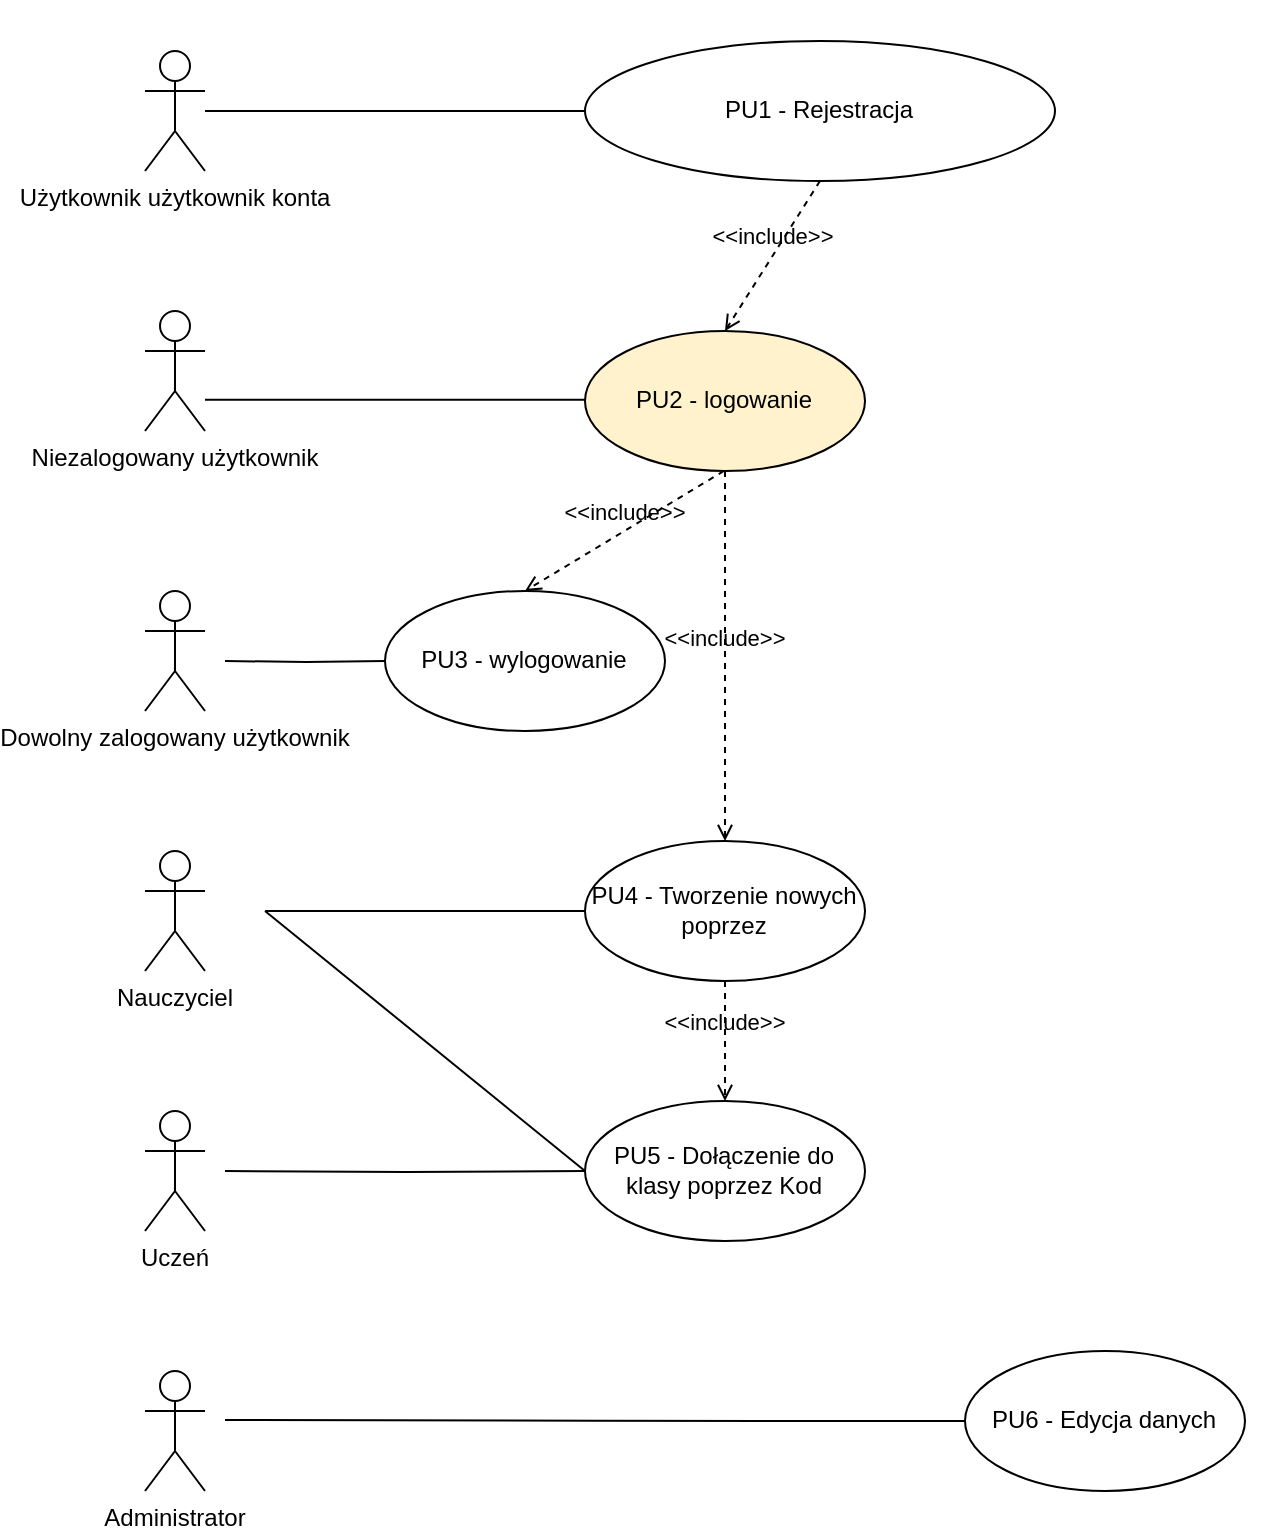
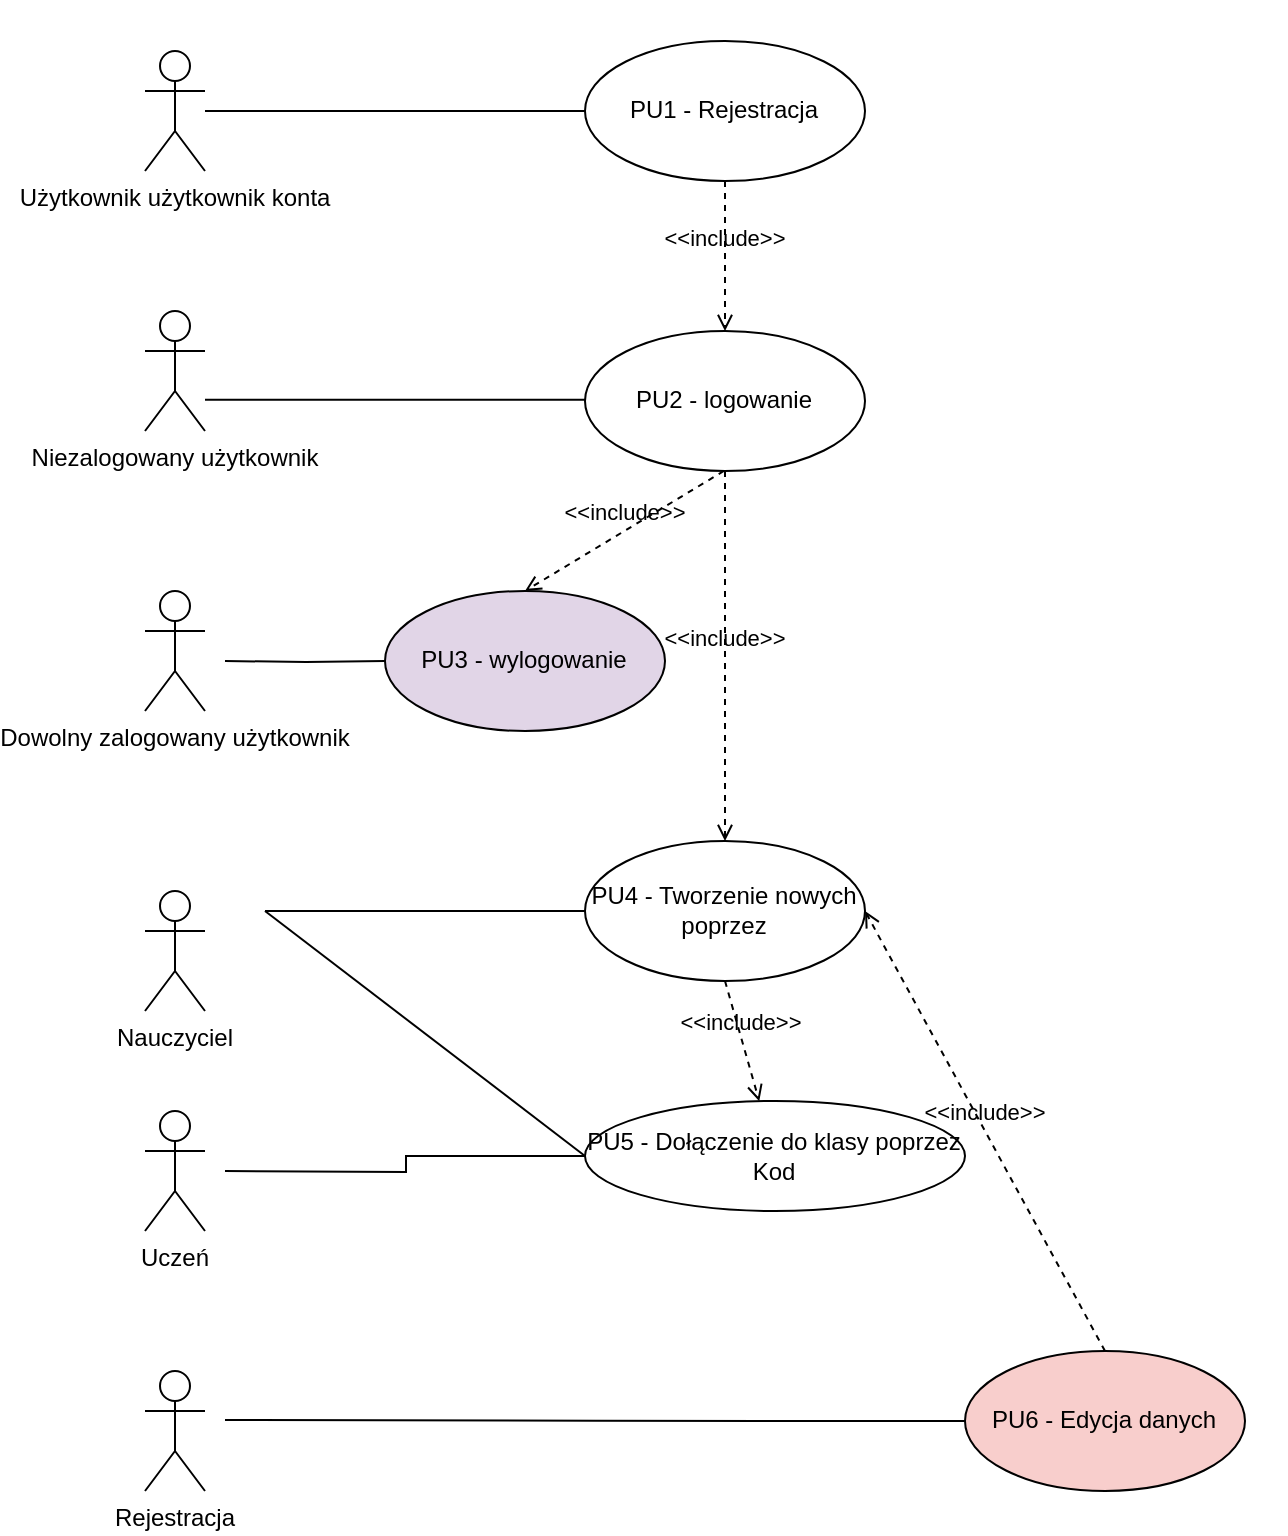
(820, 111) -> (725, 111)
(725, 401) -> (725, 401)
(525, 661) -> (525, 661)
(175, 911) -> (175, 951)
none -> (986, 1133)
(725, 1171) -> (775, 1156)
(1105, 1421) -> (1105, 1421)
(176, 1519) -> (176, 1519)
